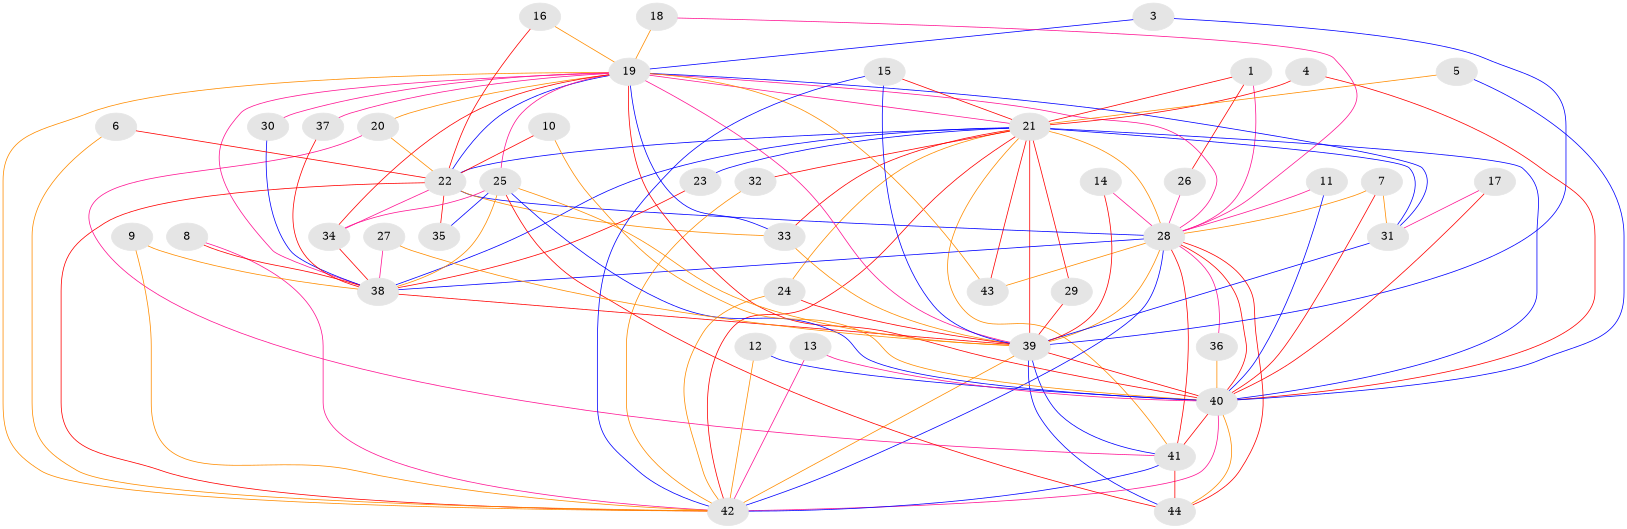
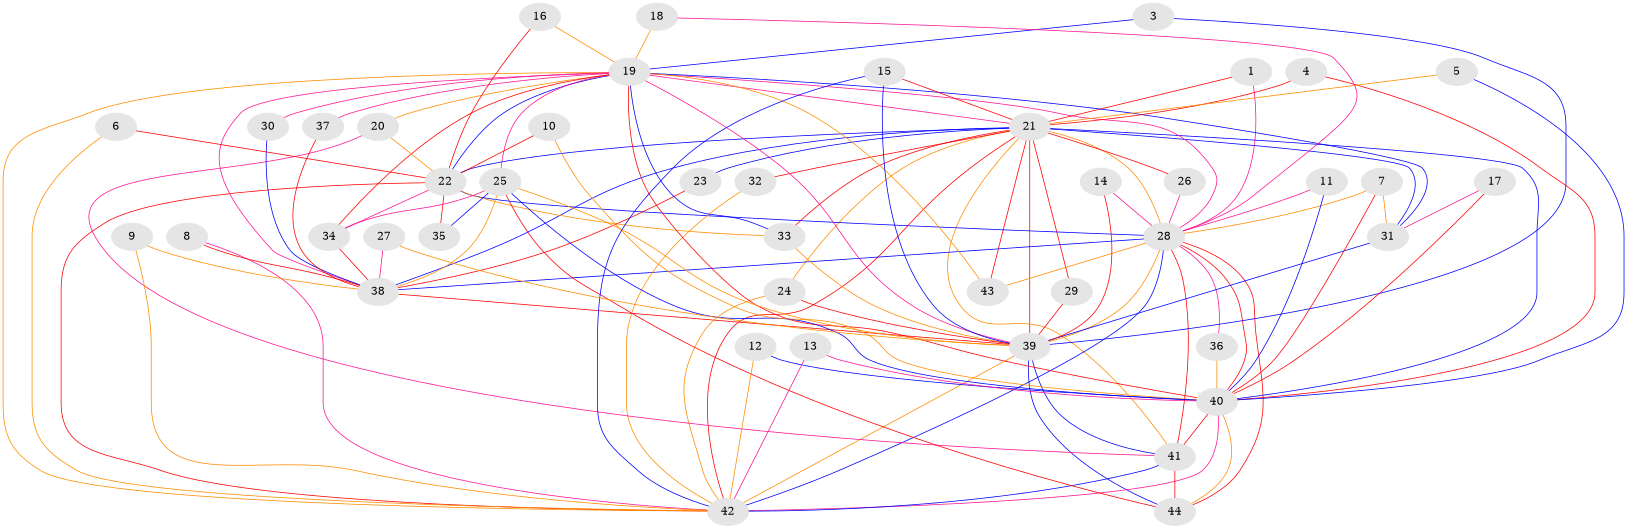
(1215, 131) -> (1123, 157)
(1123, 374) -> none
